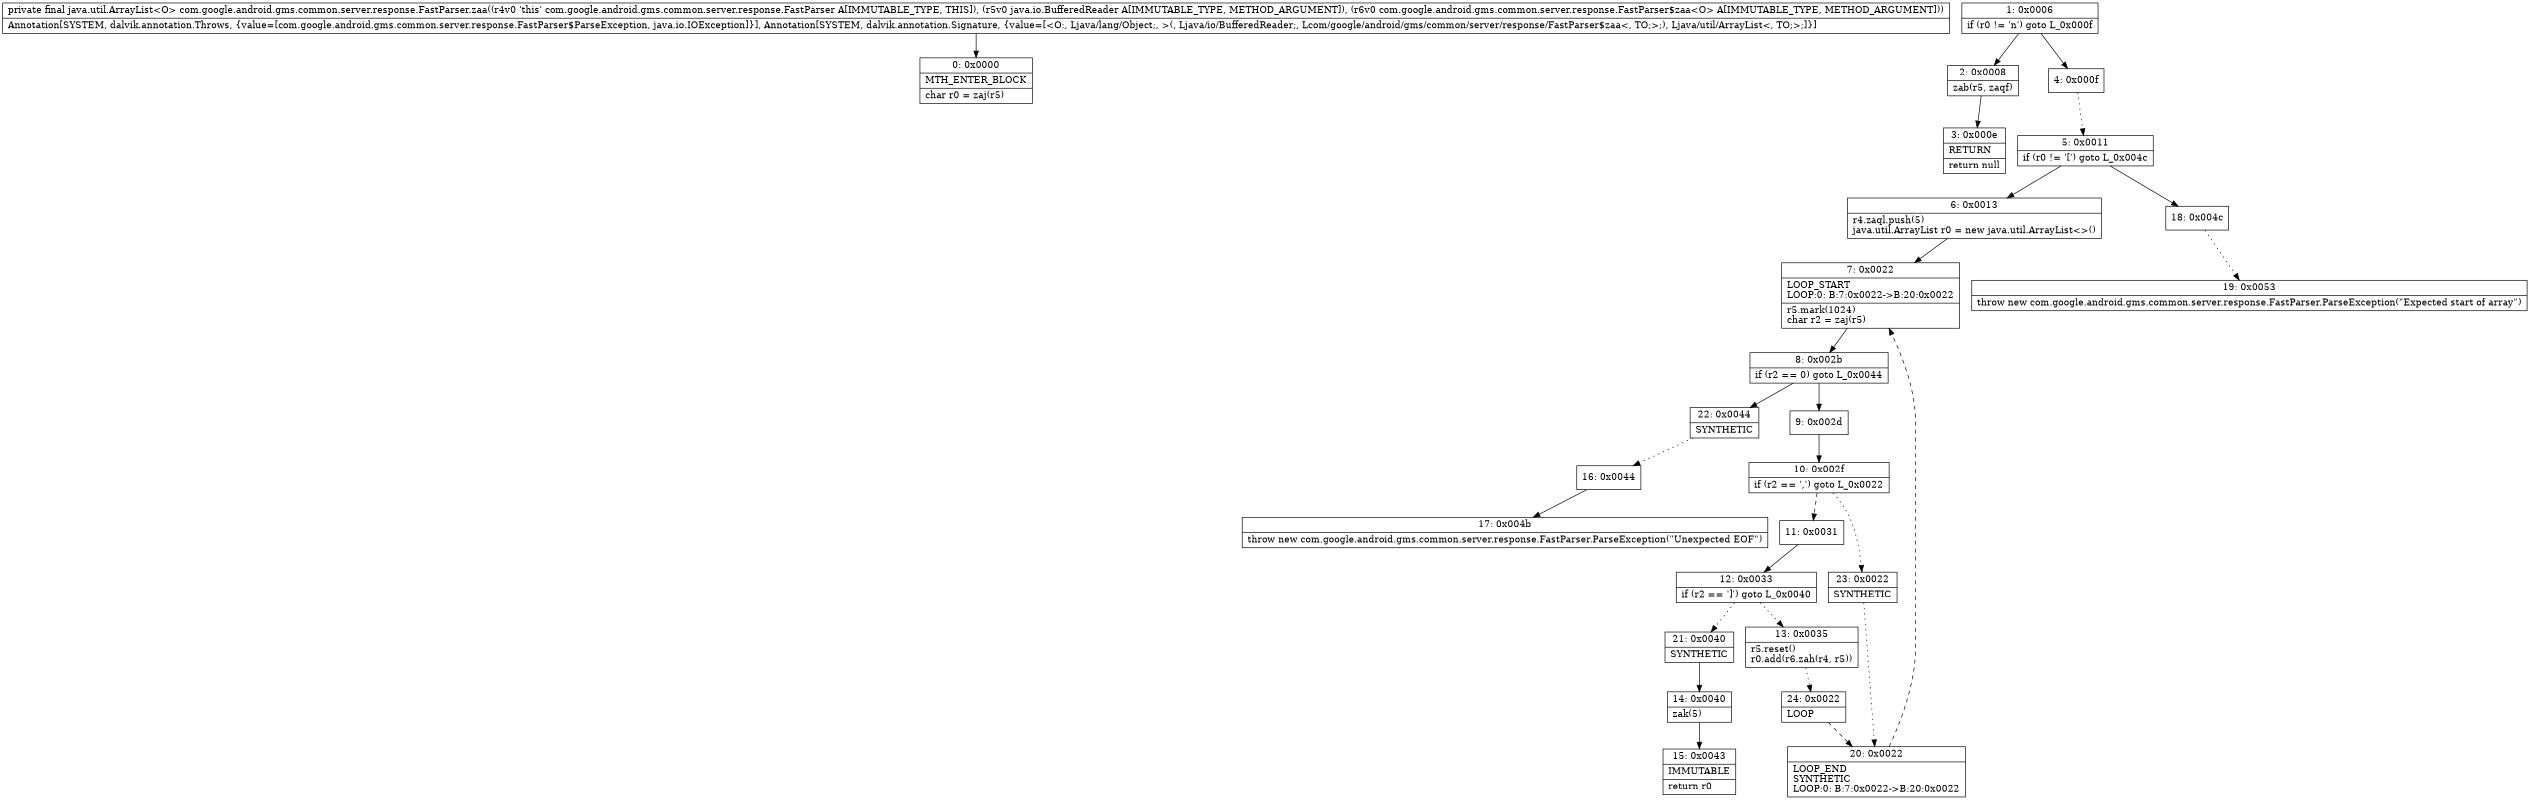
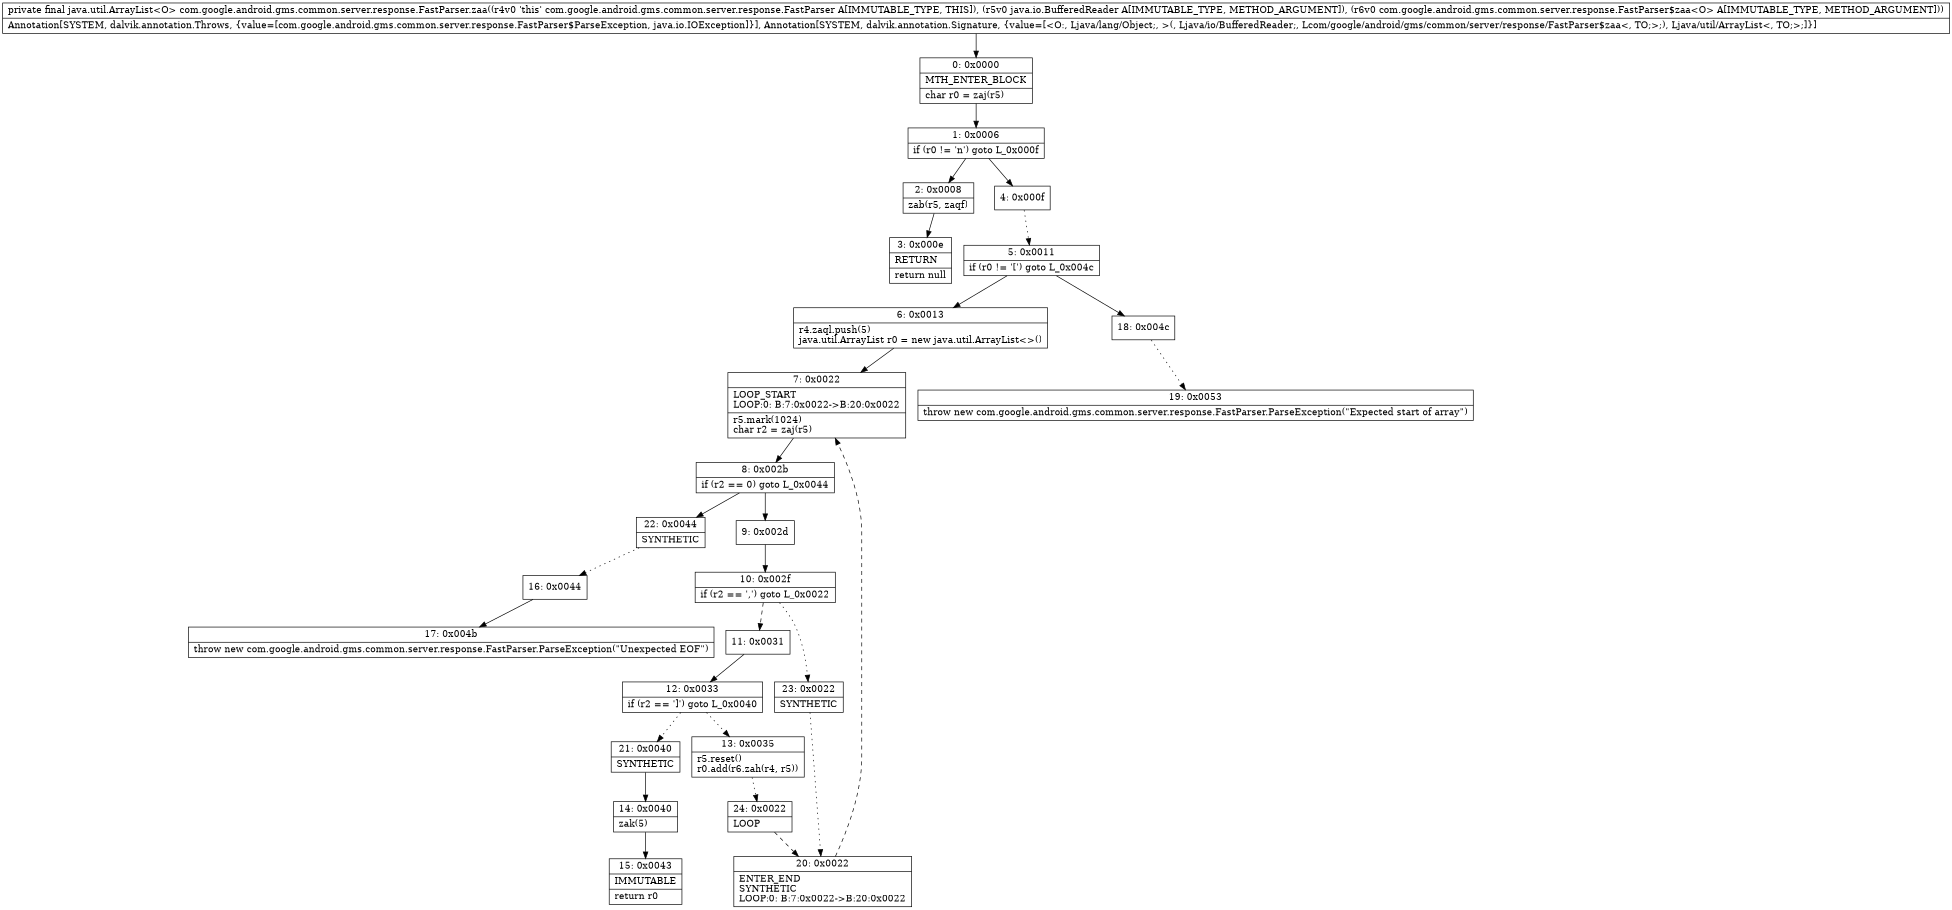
none -> (976, 112)
(1820, 769) -> (770, 879)
